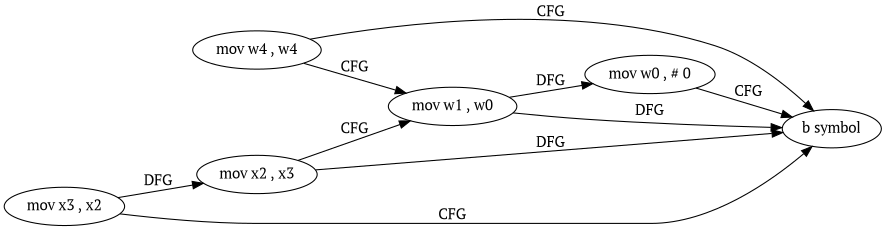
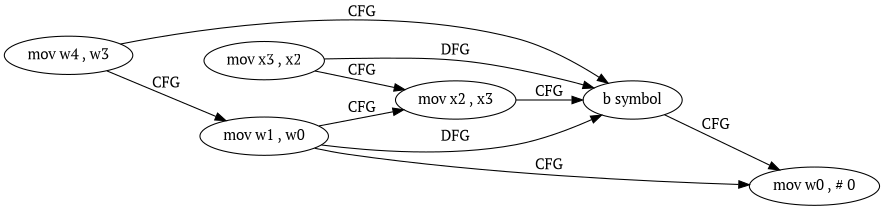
(257, 50) -> (69, 55)
(551, 81) -> (549, 165)
(739, 101) -> (717, 140)
(349, 142) -> (356, 119)
(551, 143) -> (549, 92)
(159, 181) -> (362, 71)
(453, 215) -> (456, 51)
